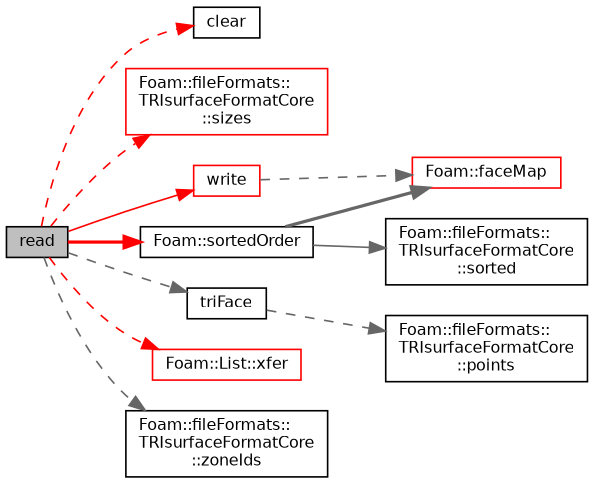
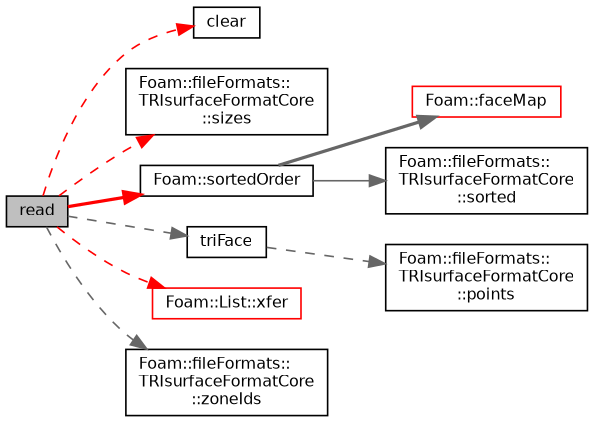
(227, 102) -> (227, 102)
(227, 181) -> none
